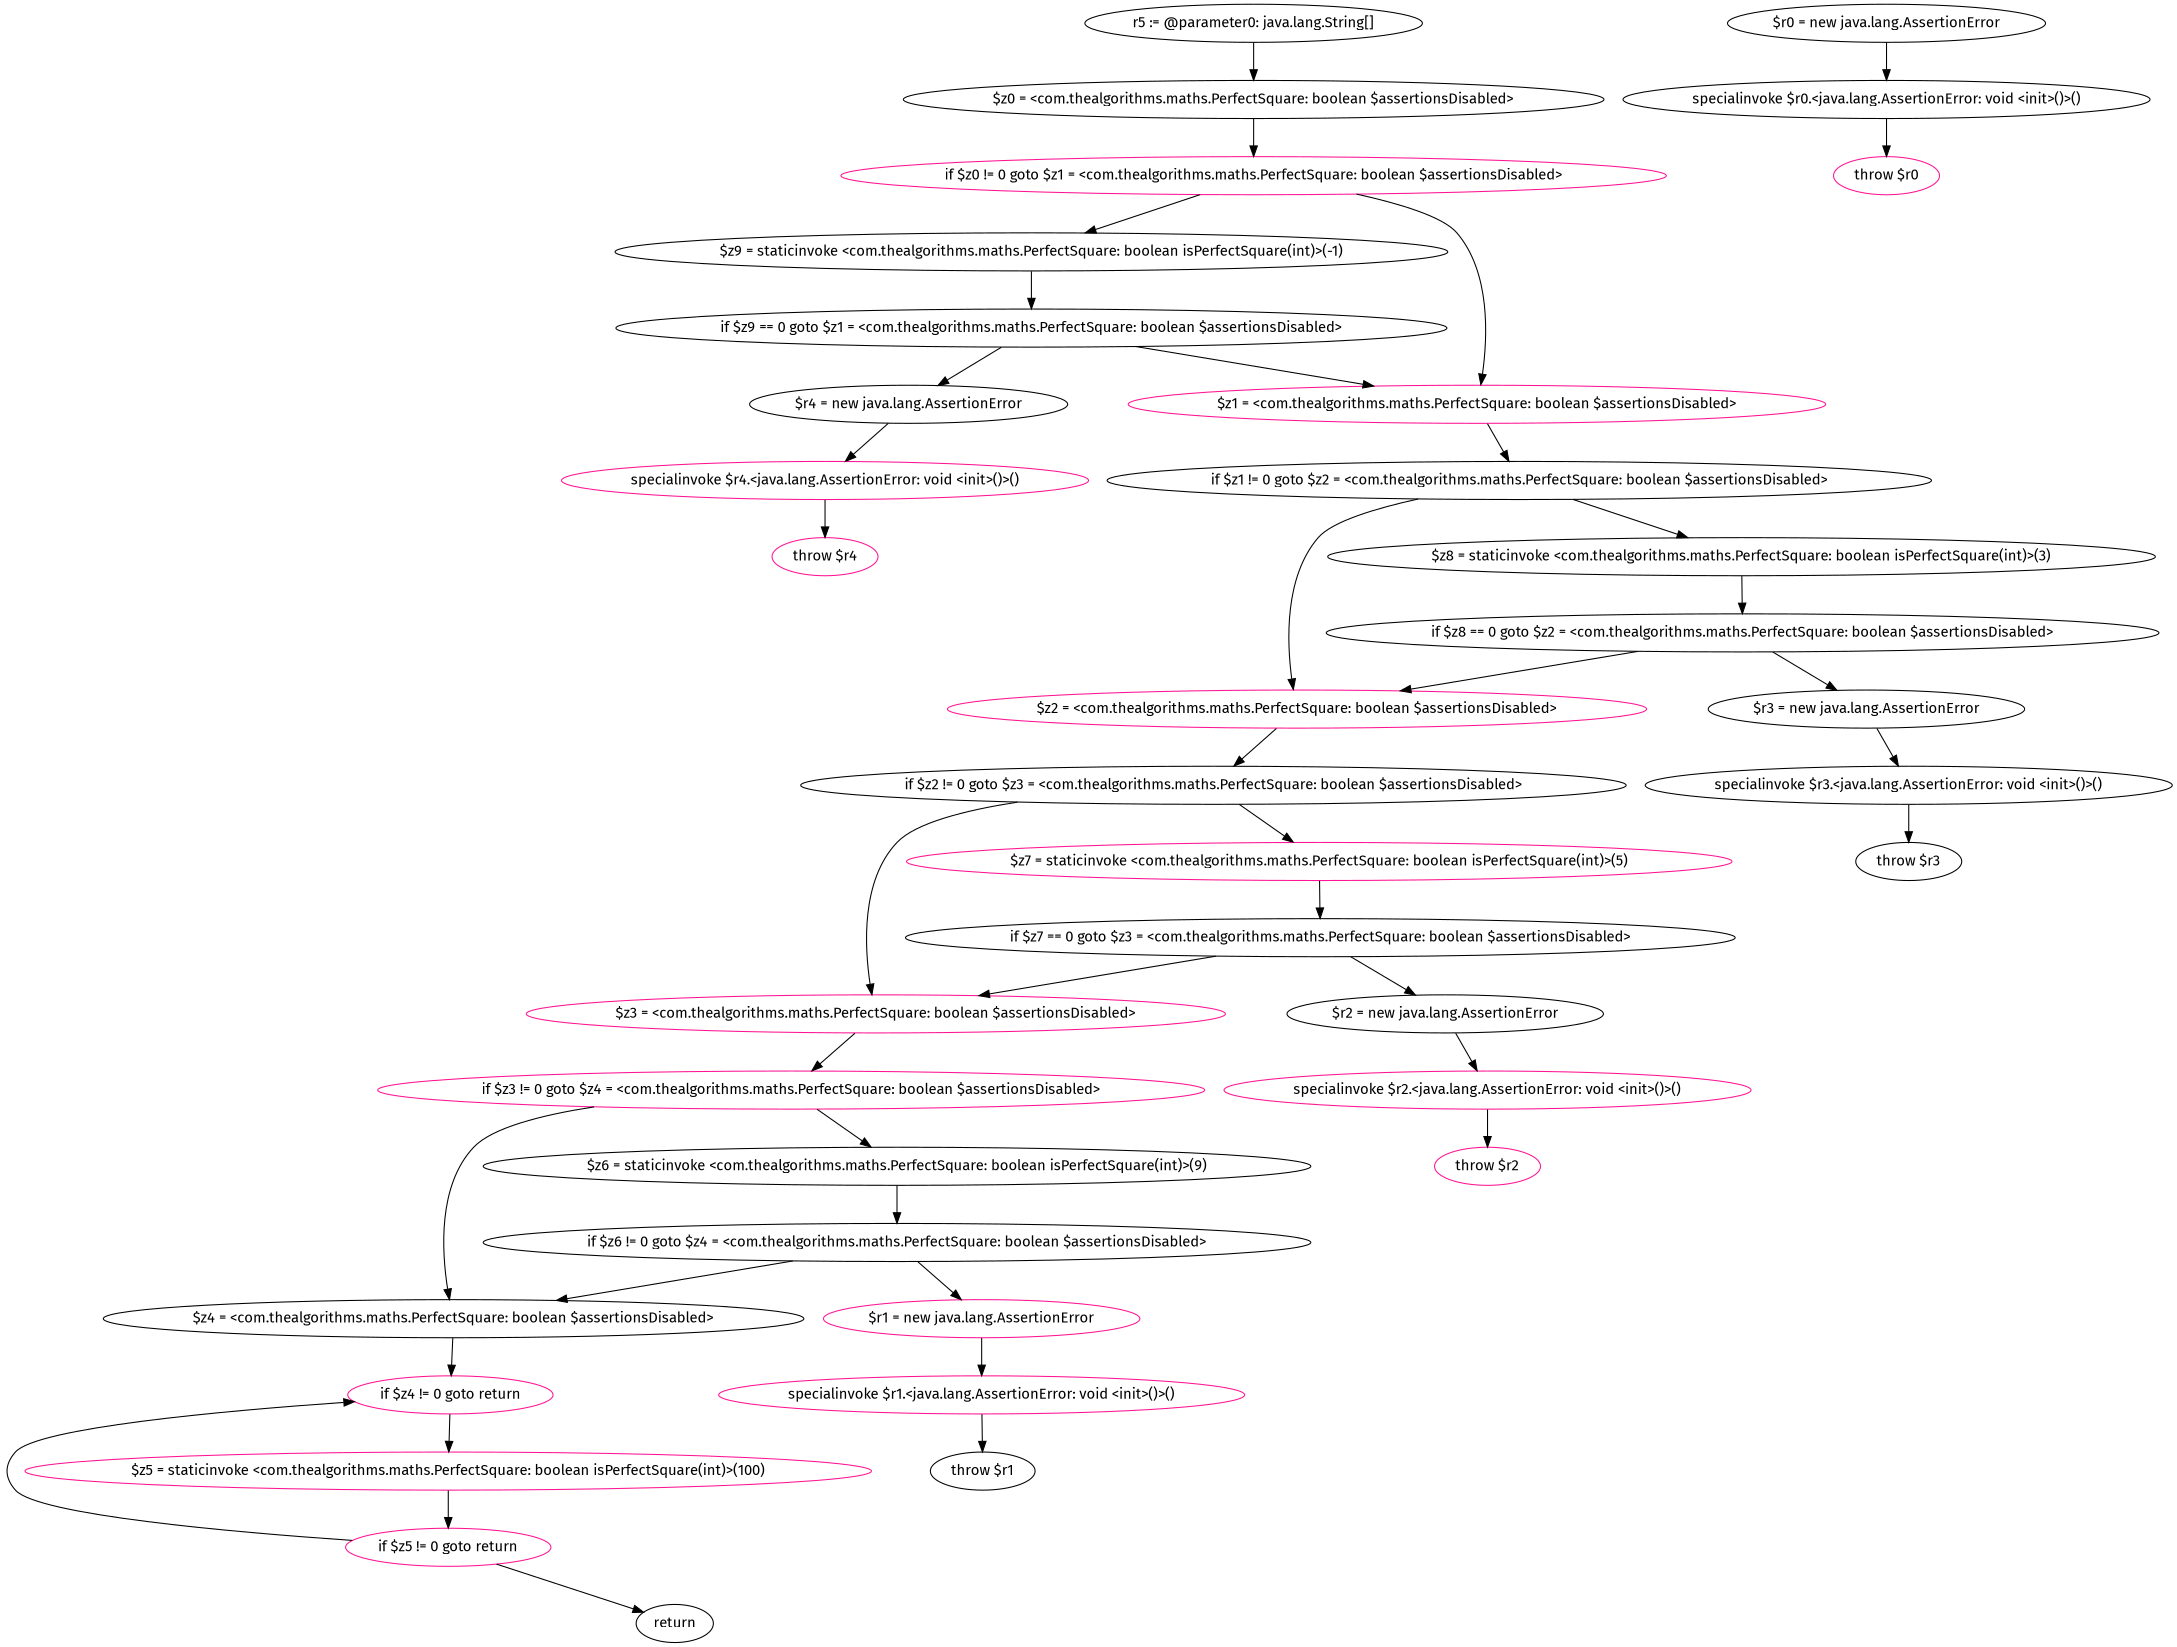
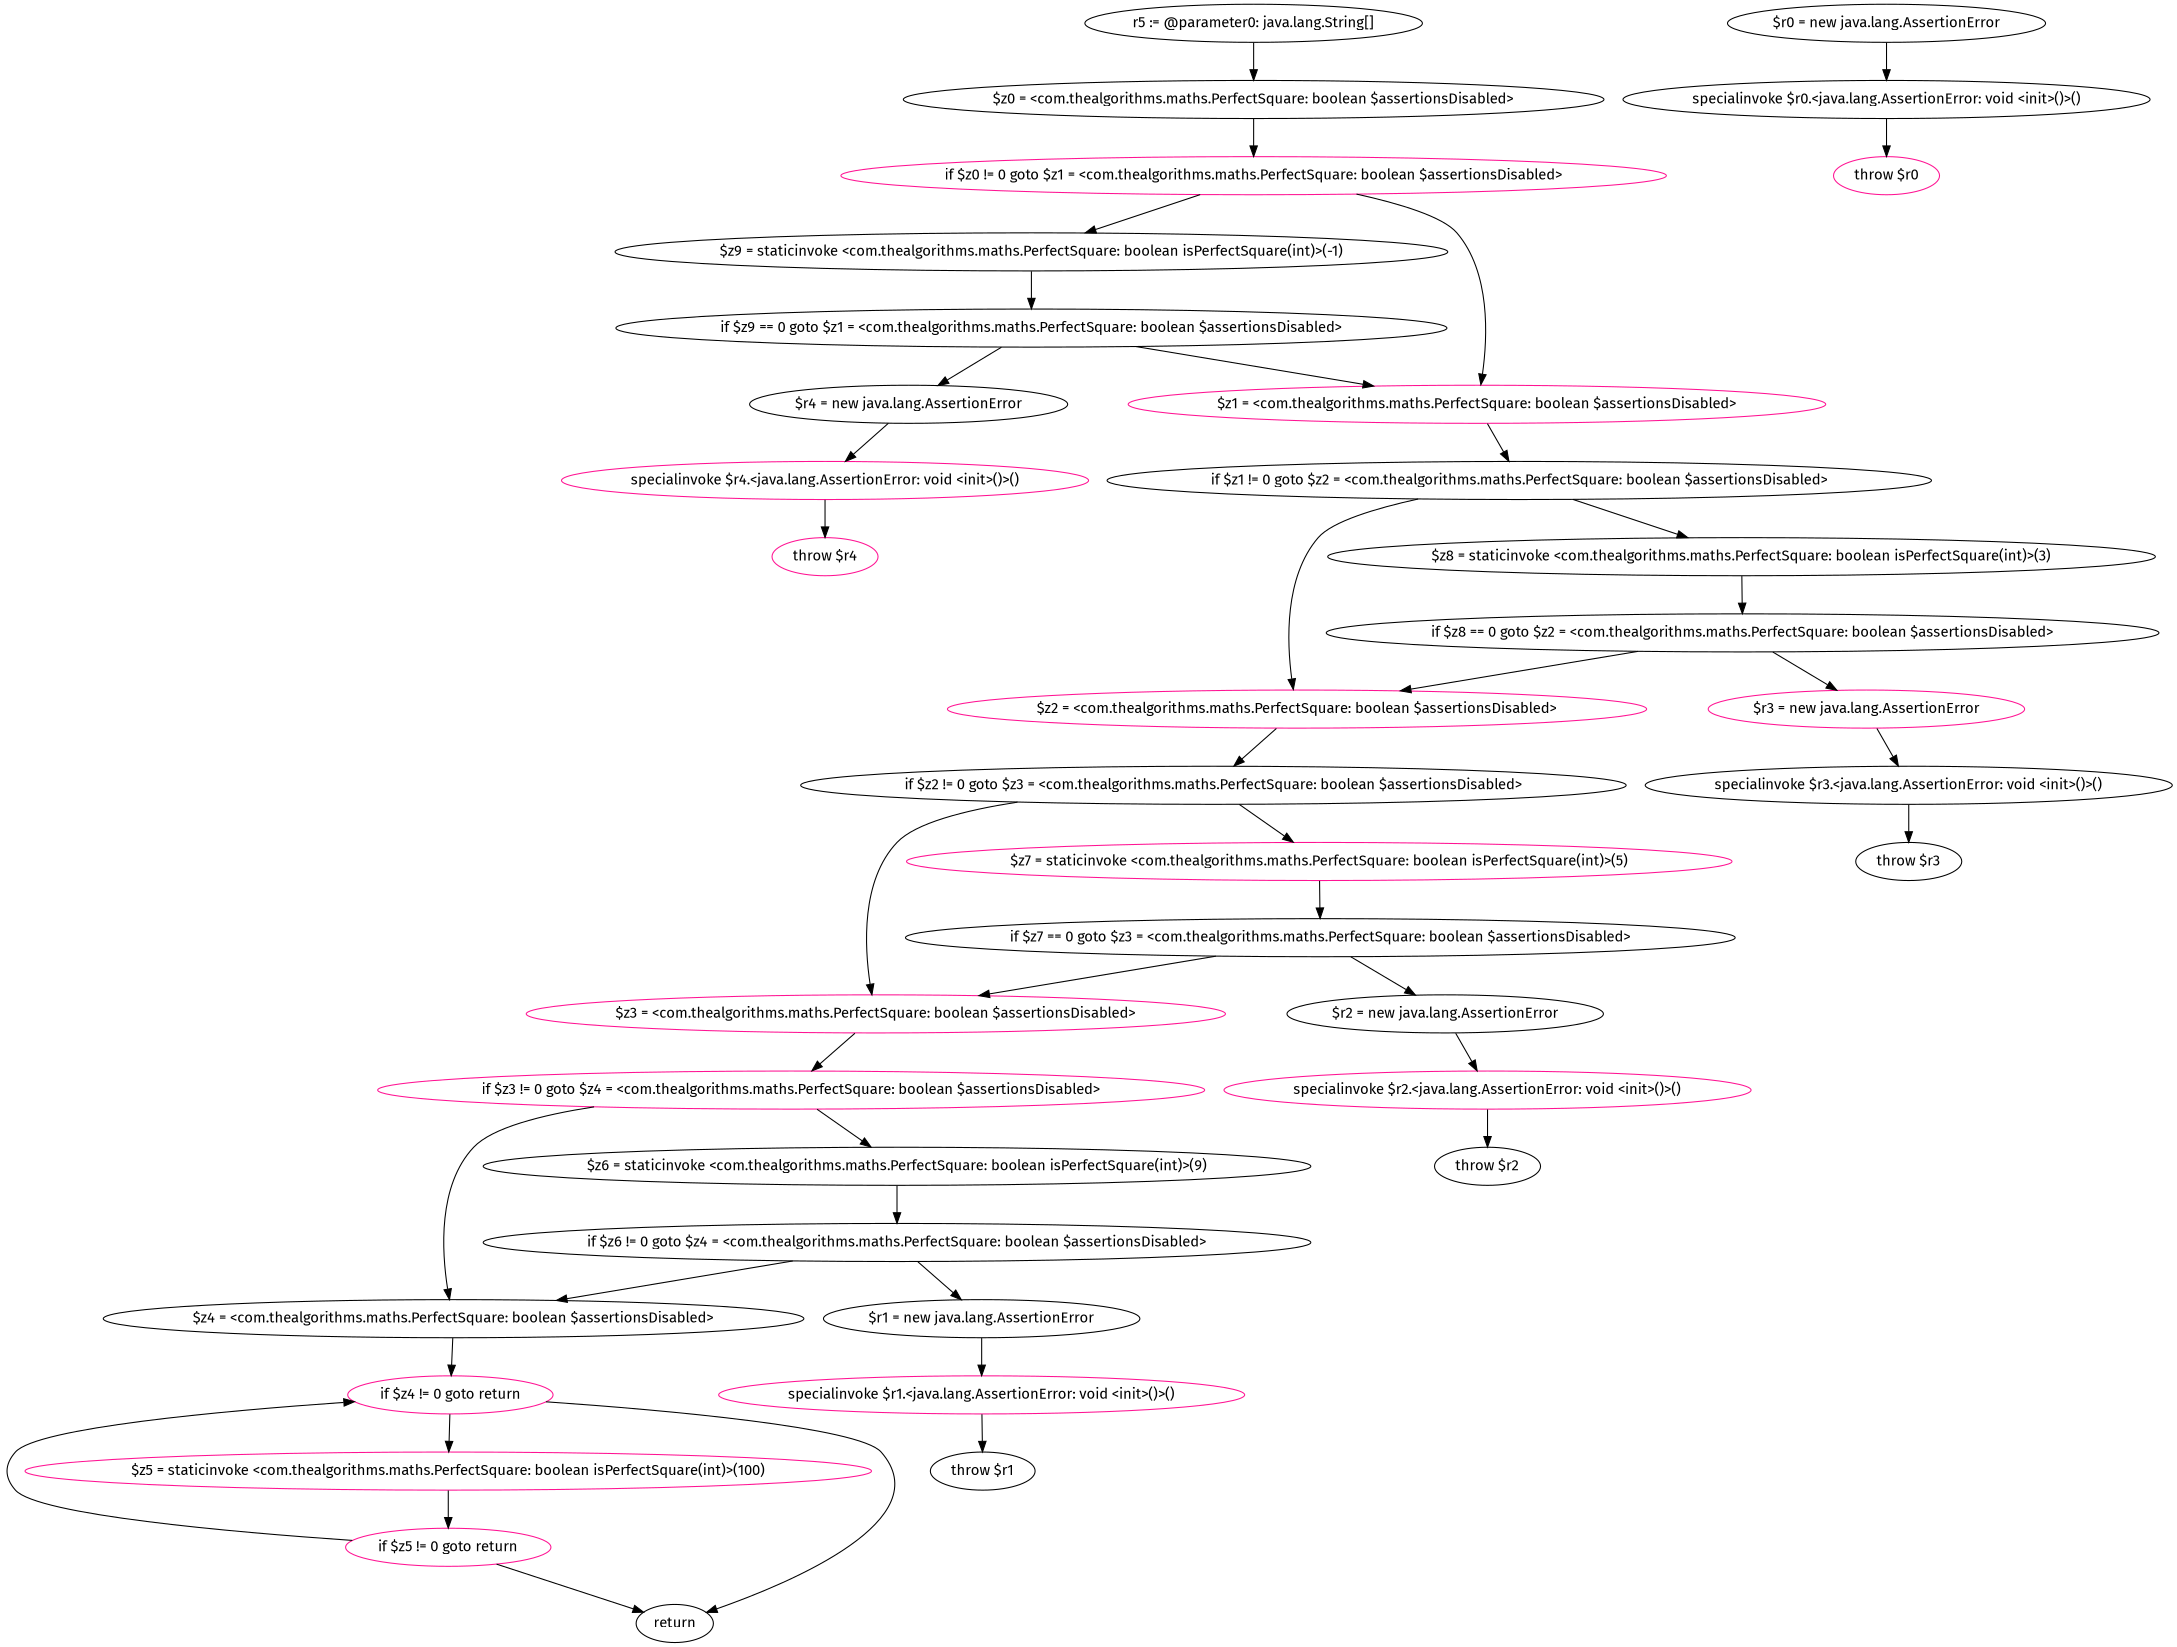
(1866, 709) -> (1866, 709)
(1487, 1166) -> (1487, 1166)
(982, 1319) -> (982, 1319)
none -> (845, 1437)
